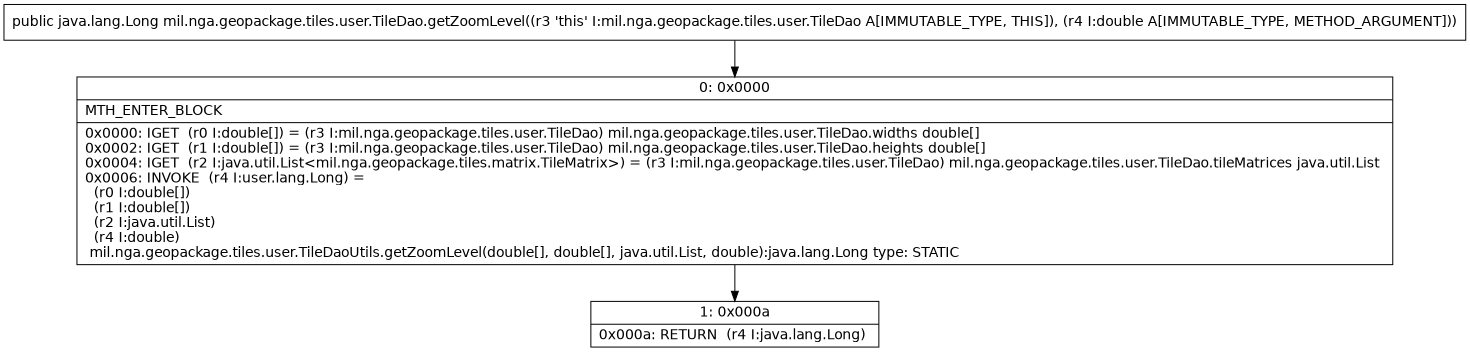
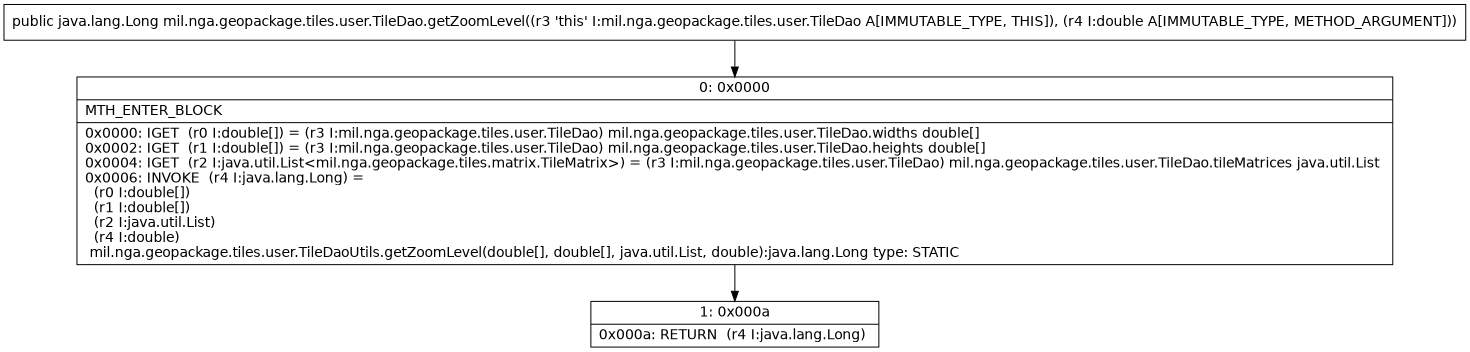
(227, 178) -> (227, 178)
